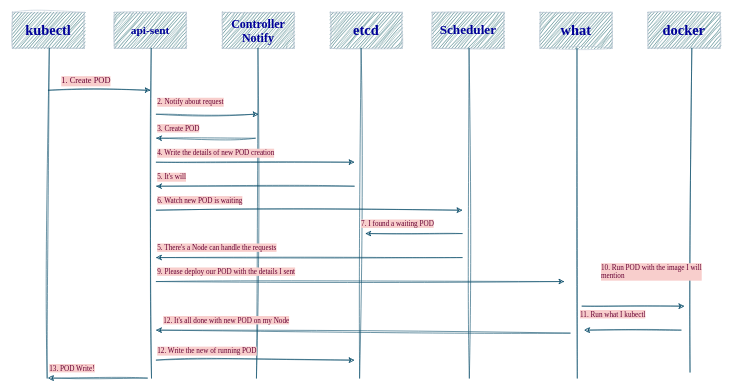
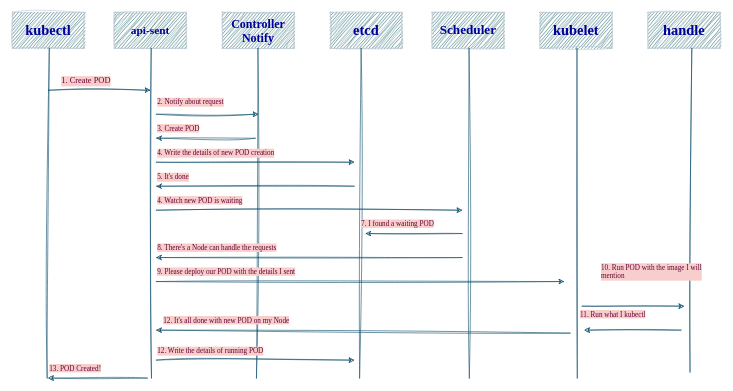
(576, 30) -> (576, 30)
(684, 30) -> (684, 30)
(175, 177) -> (178, 177)
(204, 201) -> (204, 201)
(231, 248) -> (231, 248)
(214, 351) -> (220, 351)
(73, 369) -> (78, 369)
